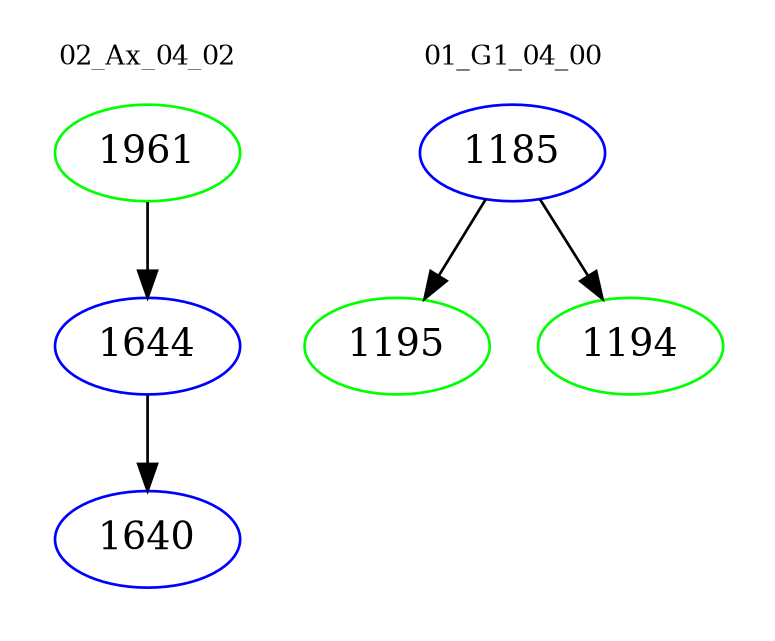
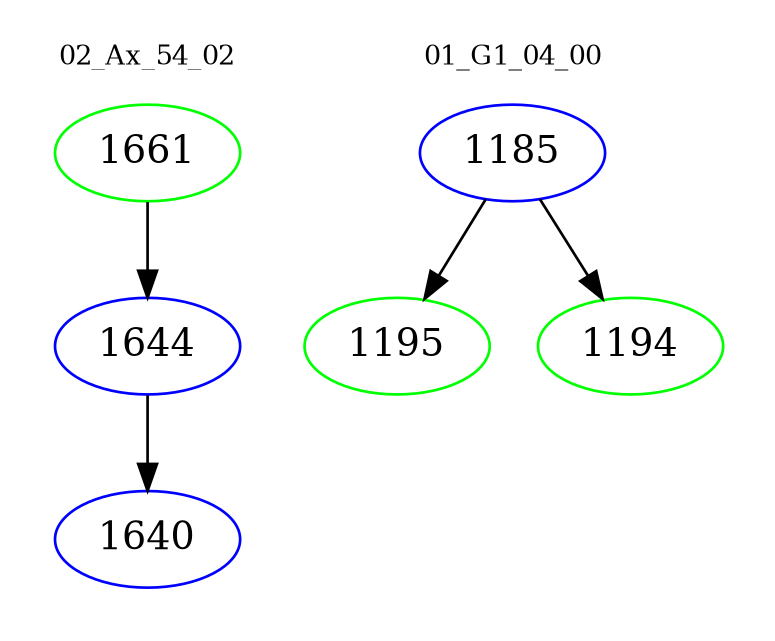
(148, 58) -> (148, 58)
(148, 153) -> (148, 153)
